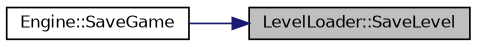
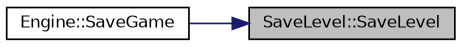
(360, 23) -> (352, 23)
